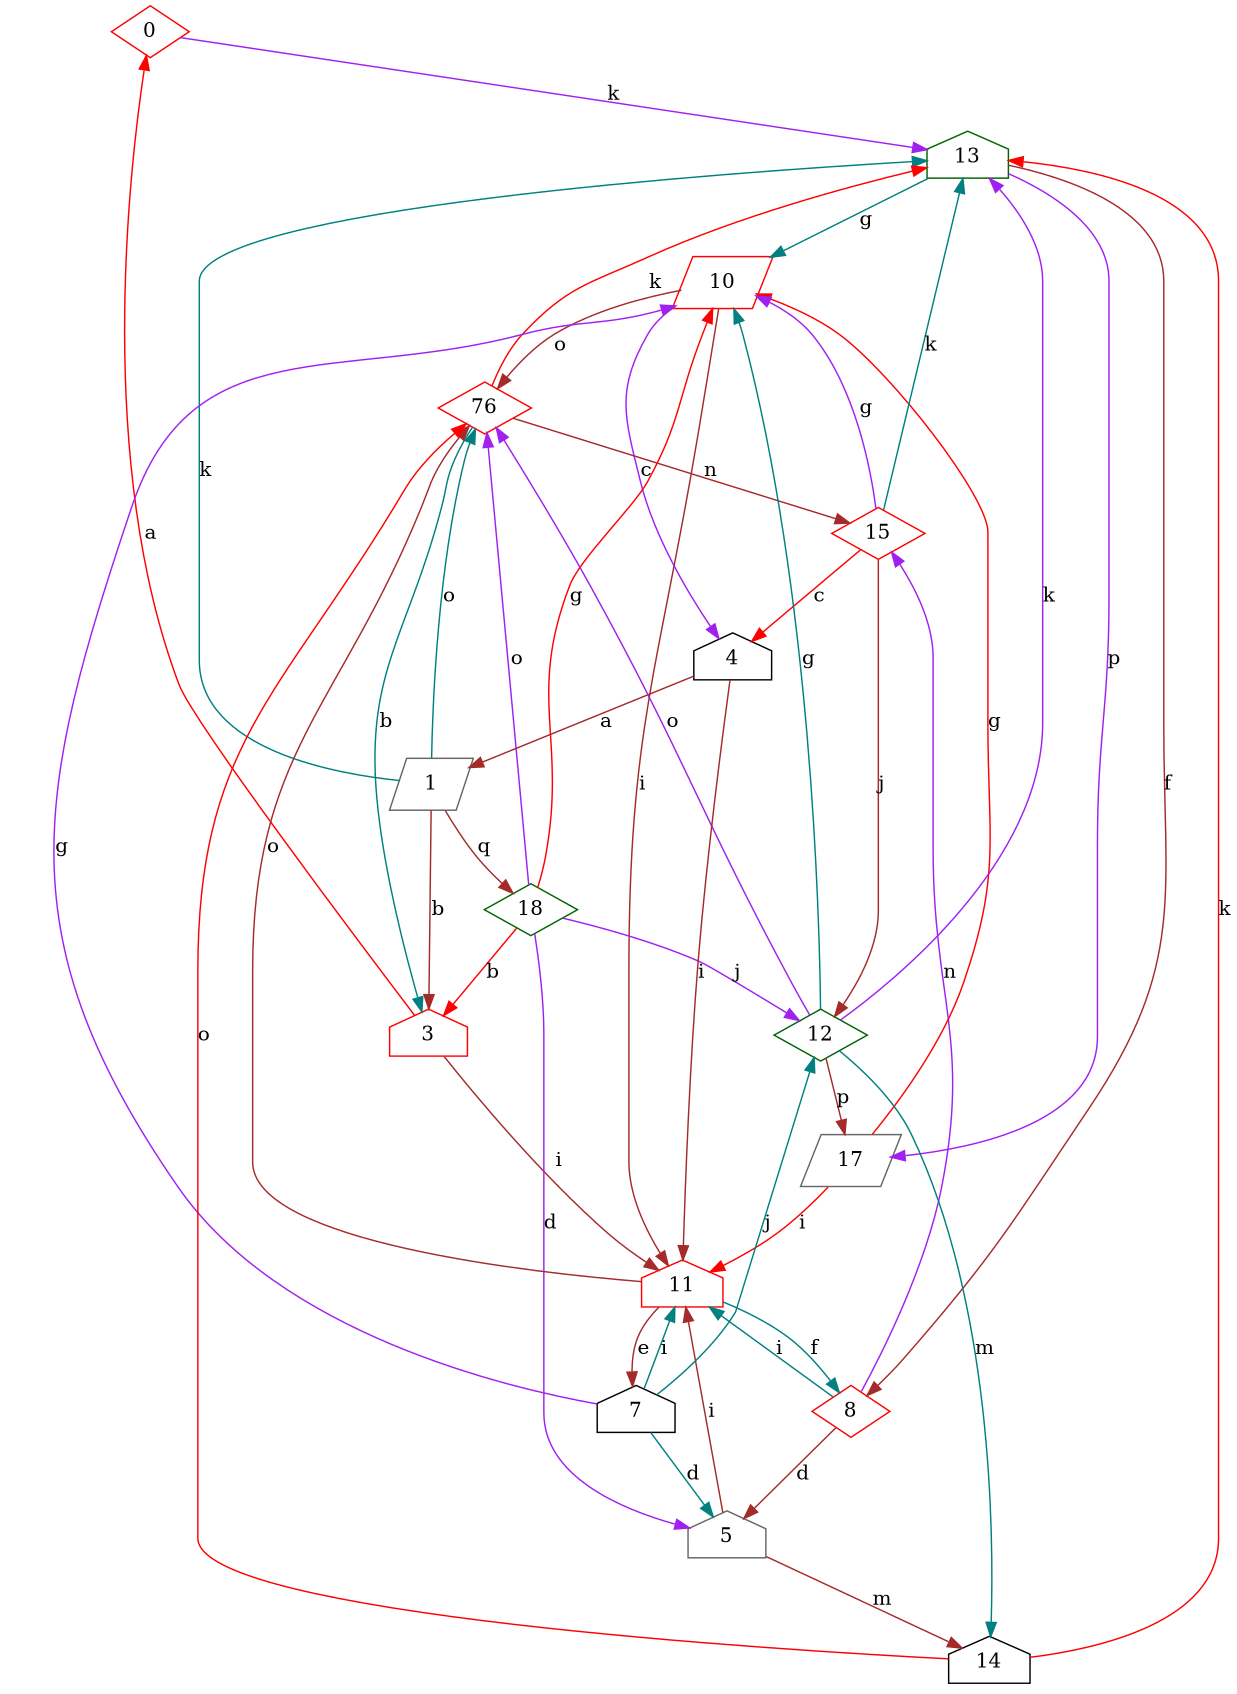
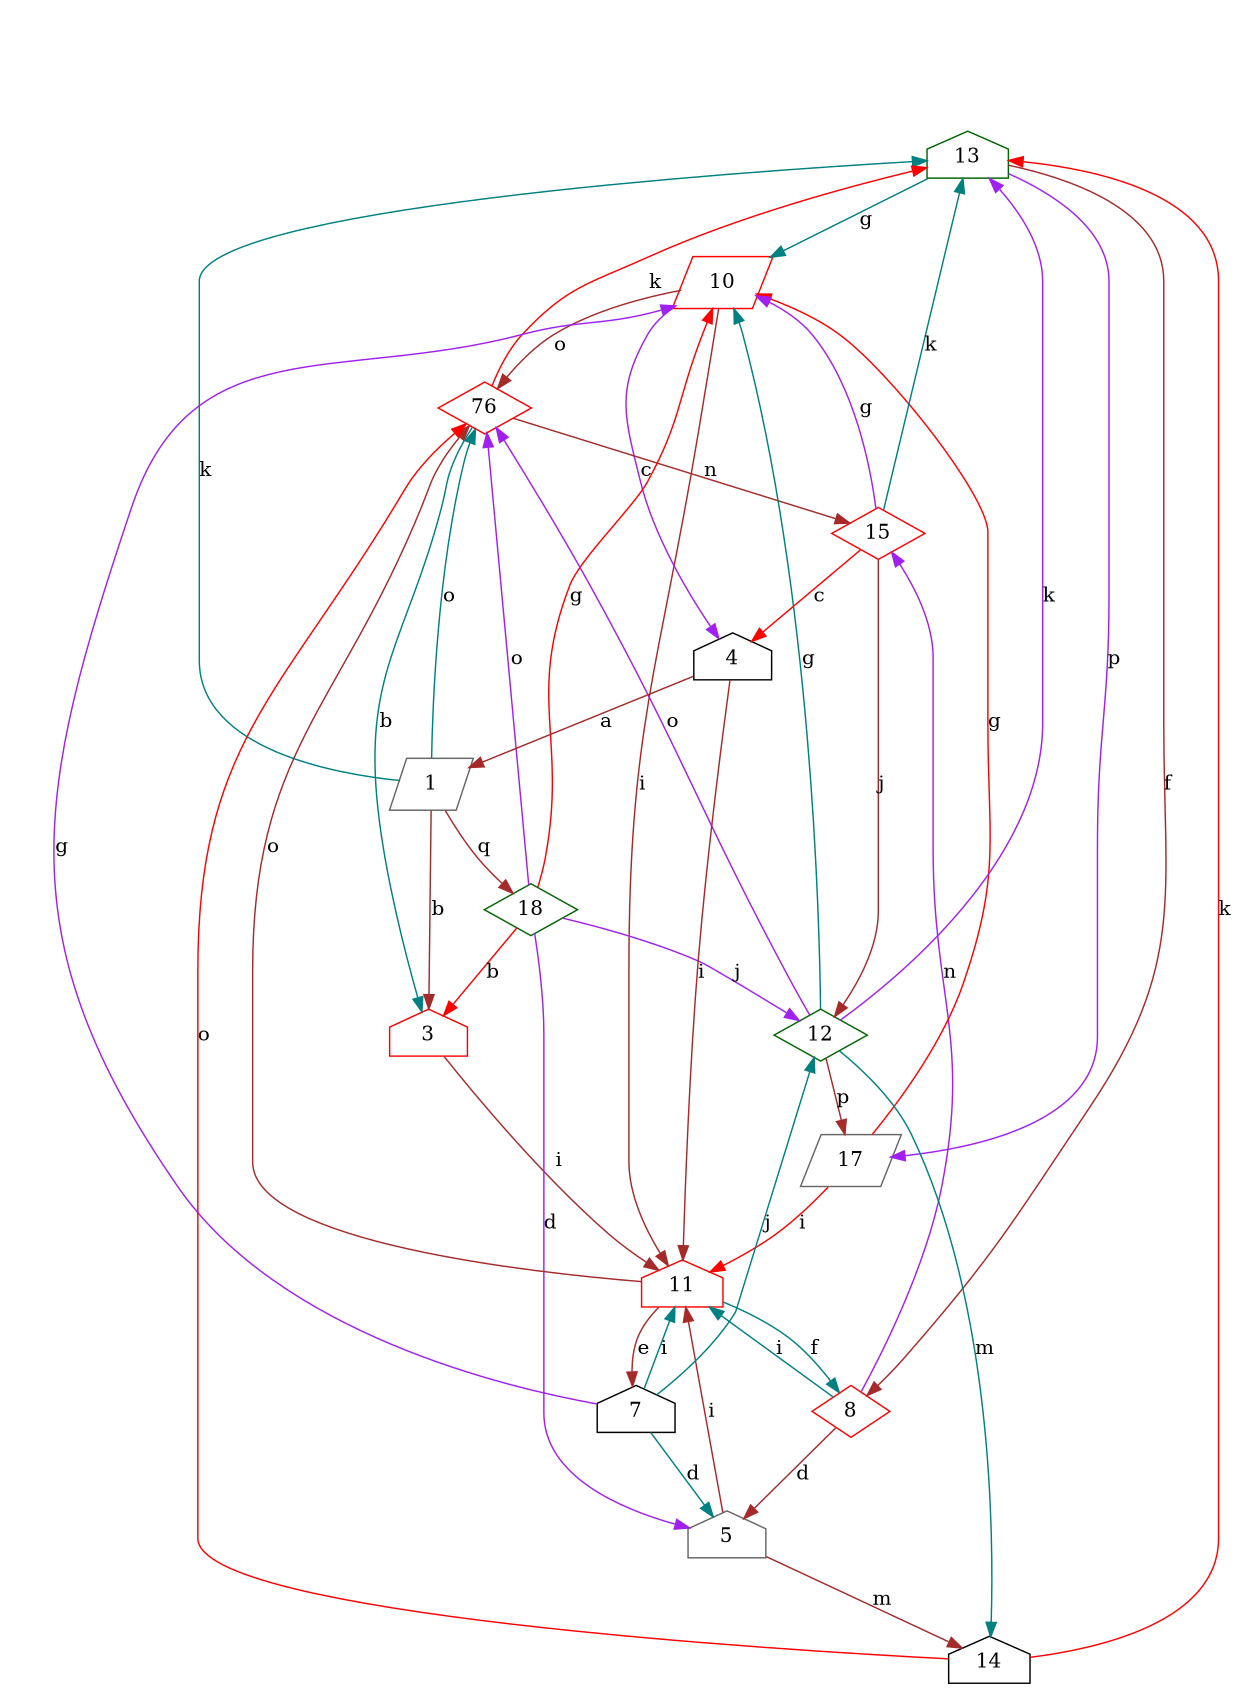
(150, 32) -> none
